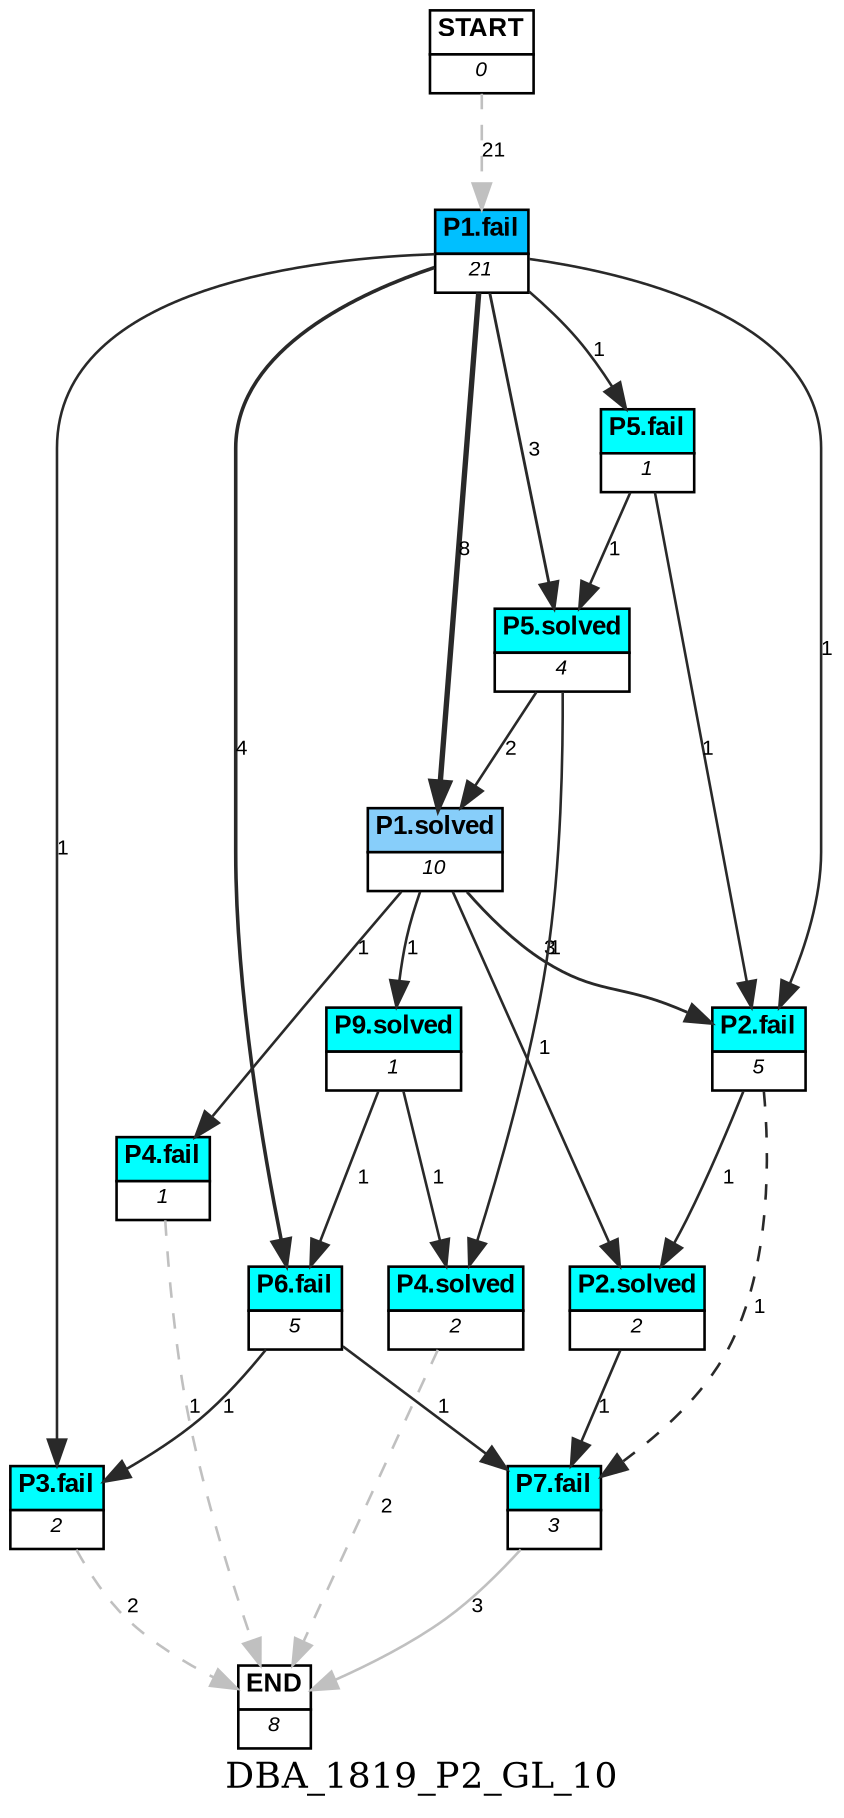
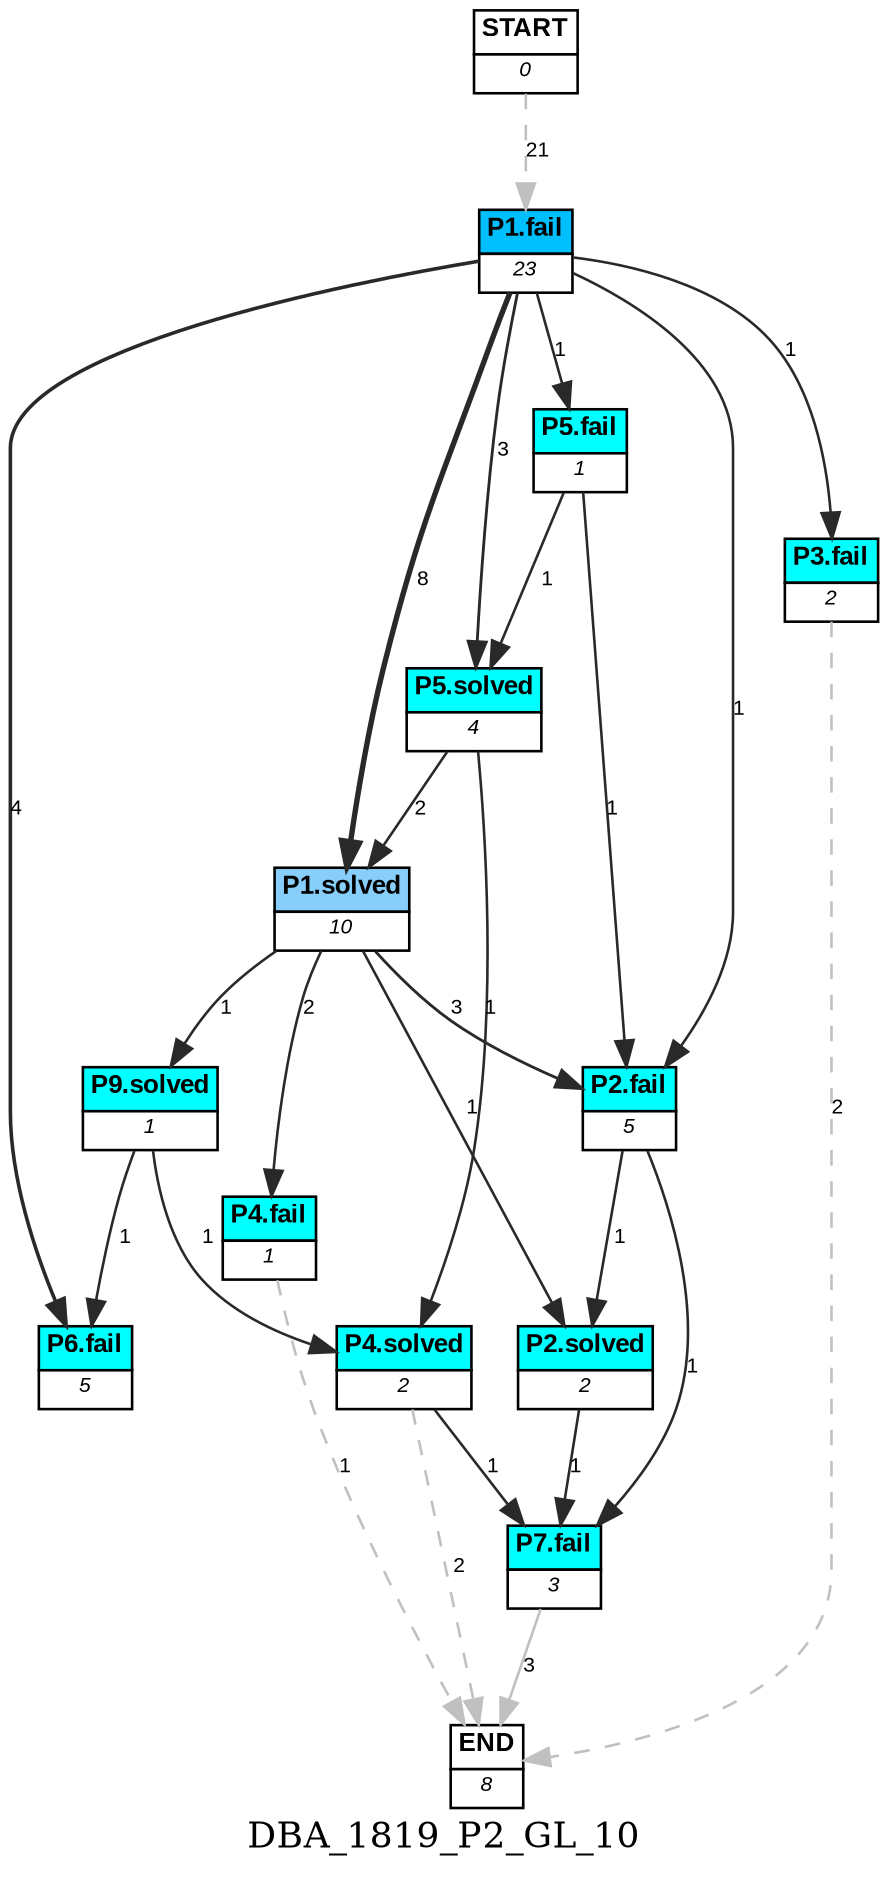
(482, 269) -> (526, 269)
(364, 949) -> (310, 1009)
(748, 1298) -> (688, 1336)
(400, 1389) -> (471, 1457)
(206, 1414) -> none
